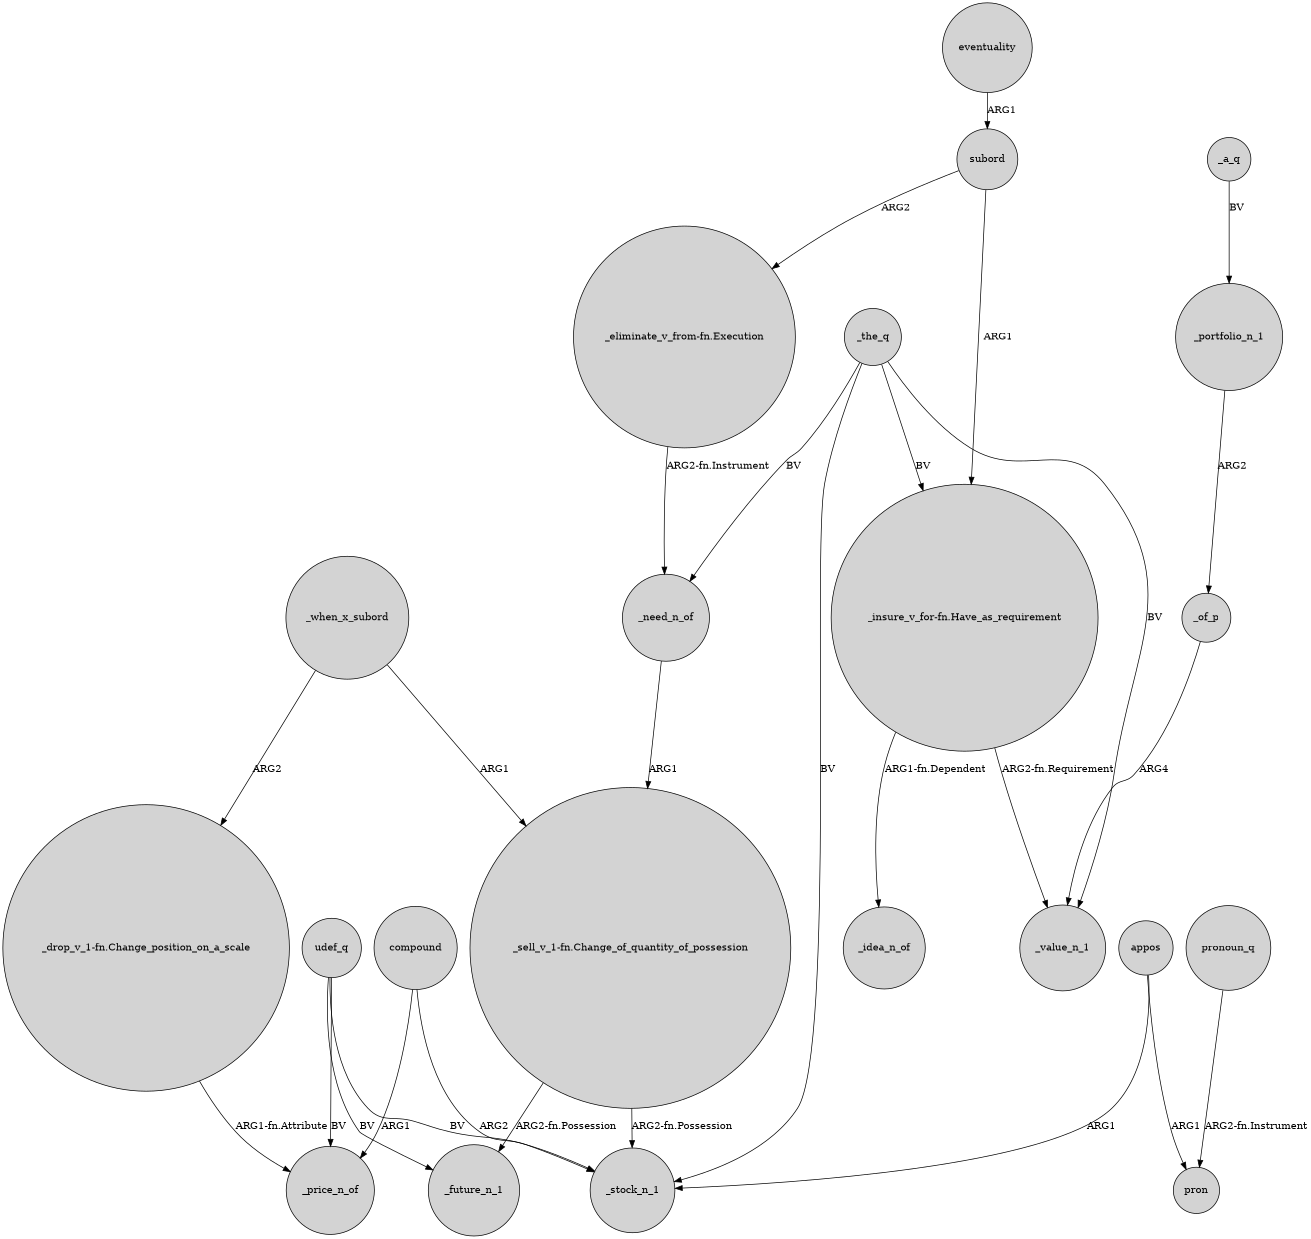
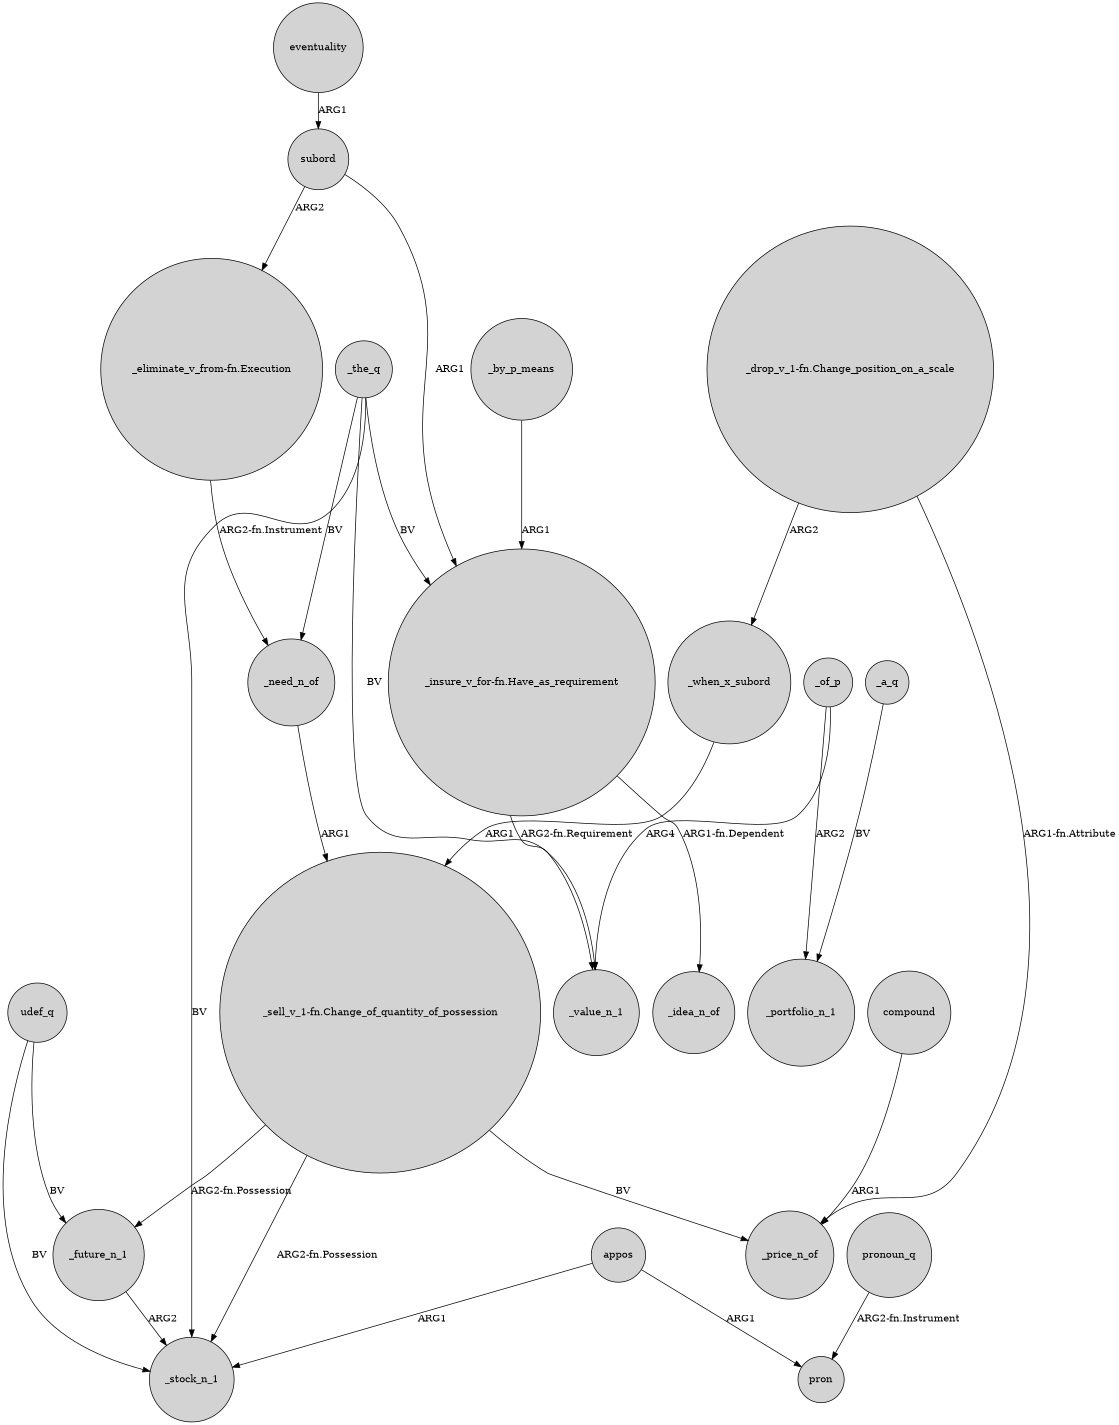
none -> (522, 369)
(1217, 488) -> (816, 829)
(270, 745) -> (776, 561)
(331, 1079) -> (610, 1195)
(463, 1117) -> (144, 1316)
